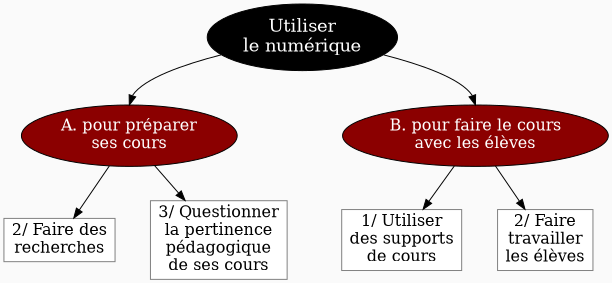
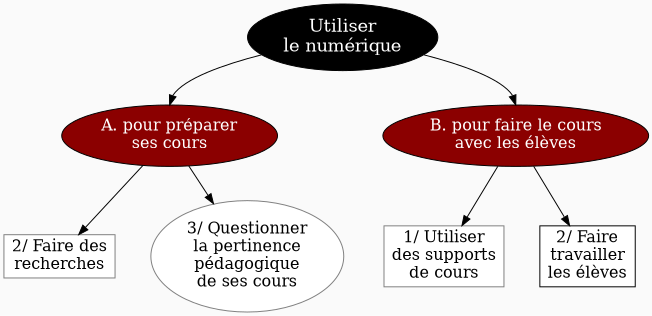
(219, 240) -> (247, 256)
(545, 240) -> (588, 256)
